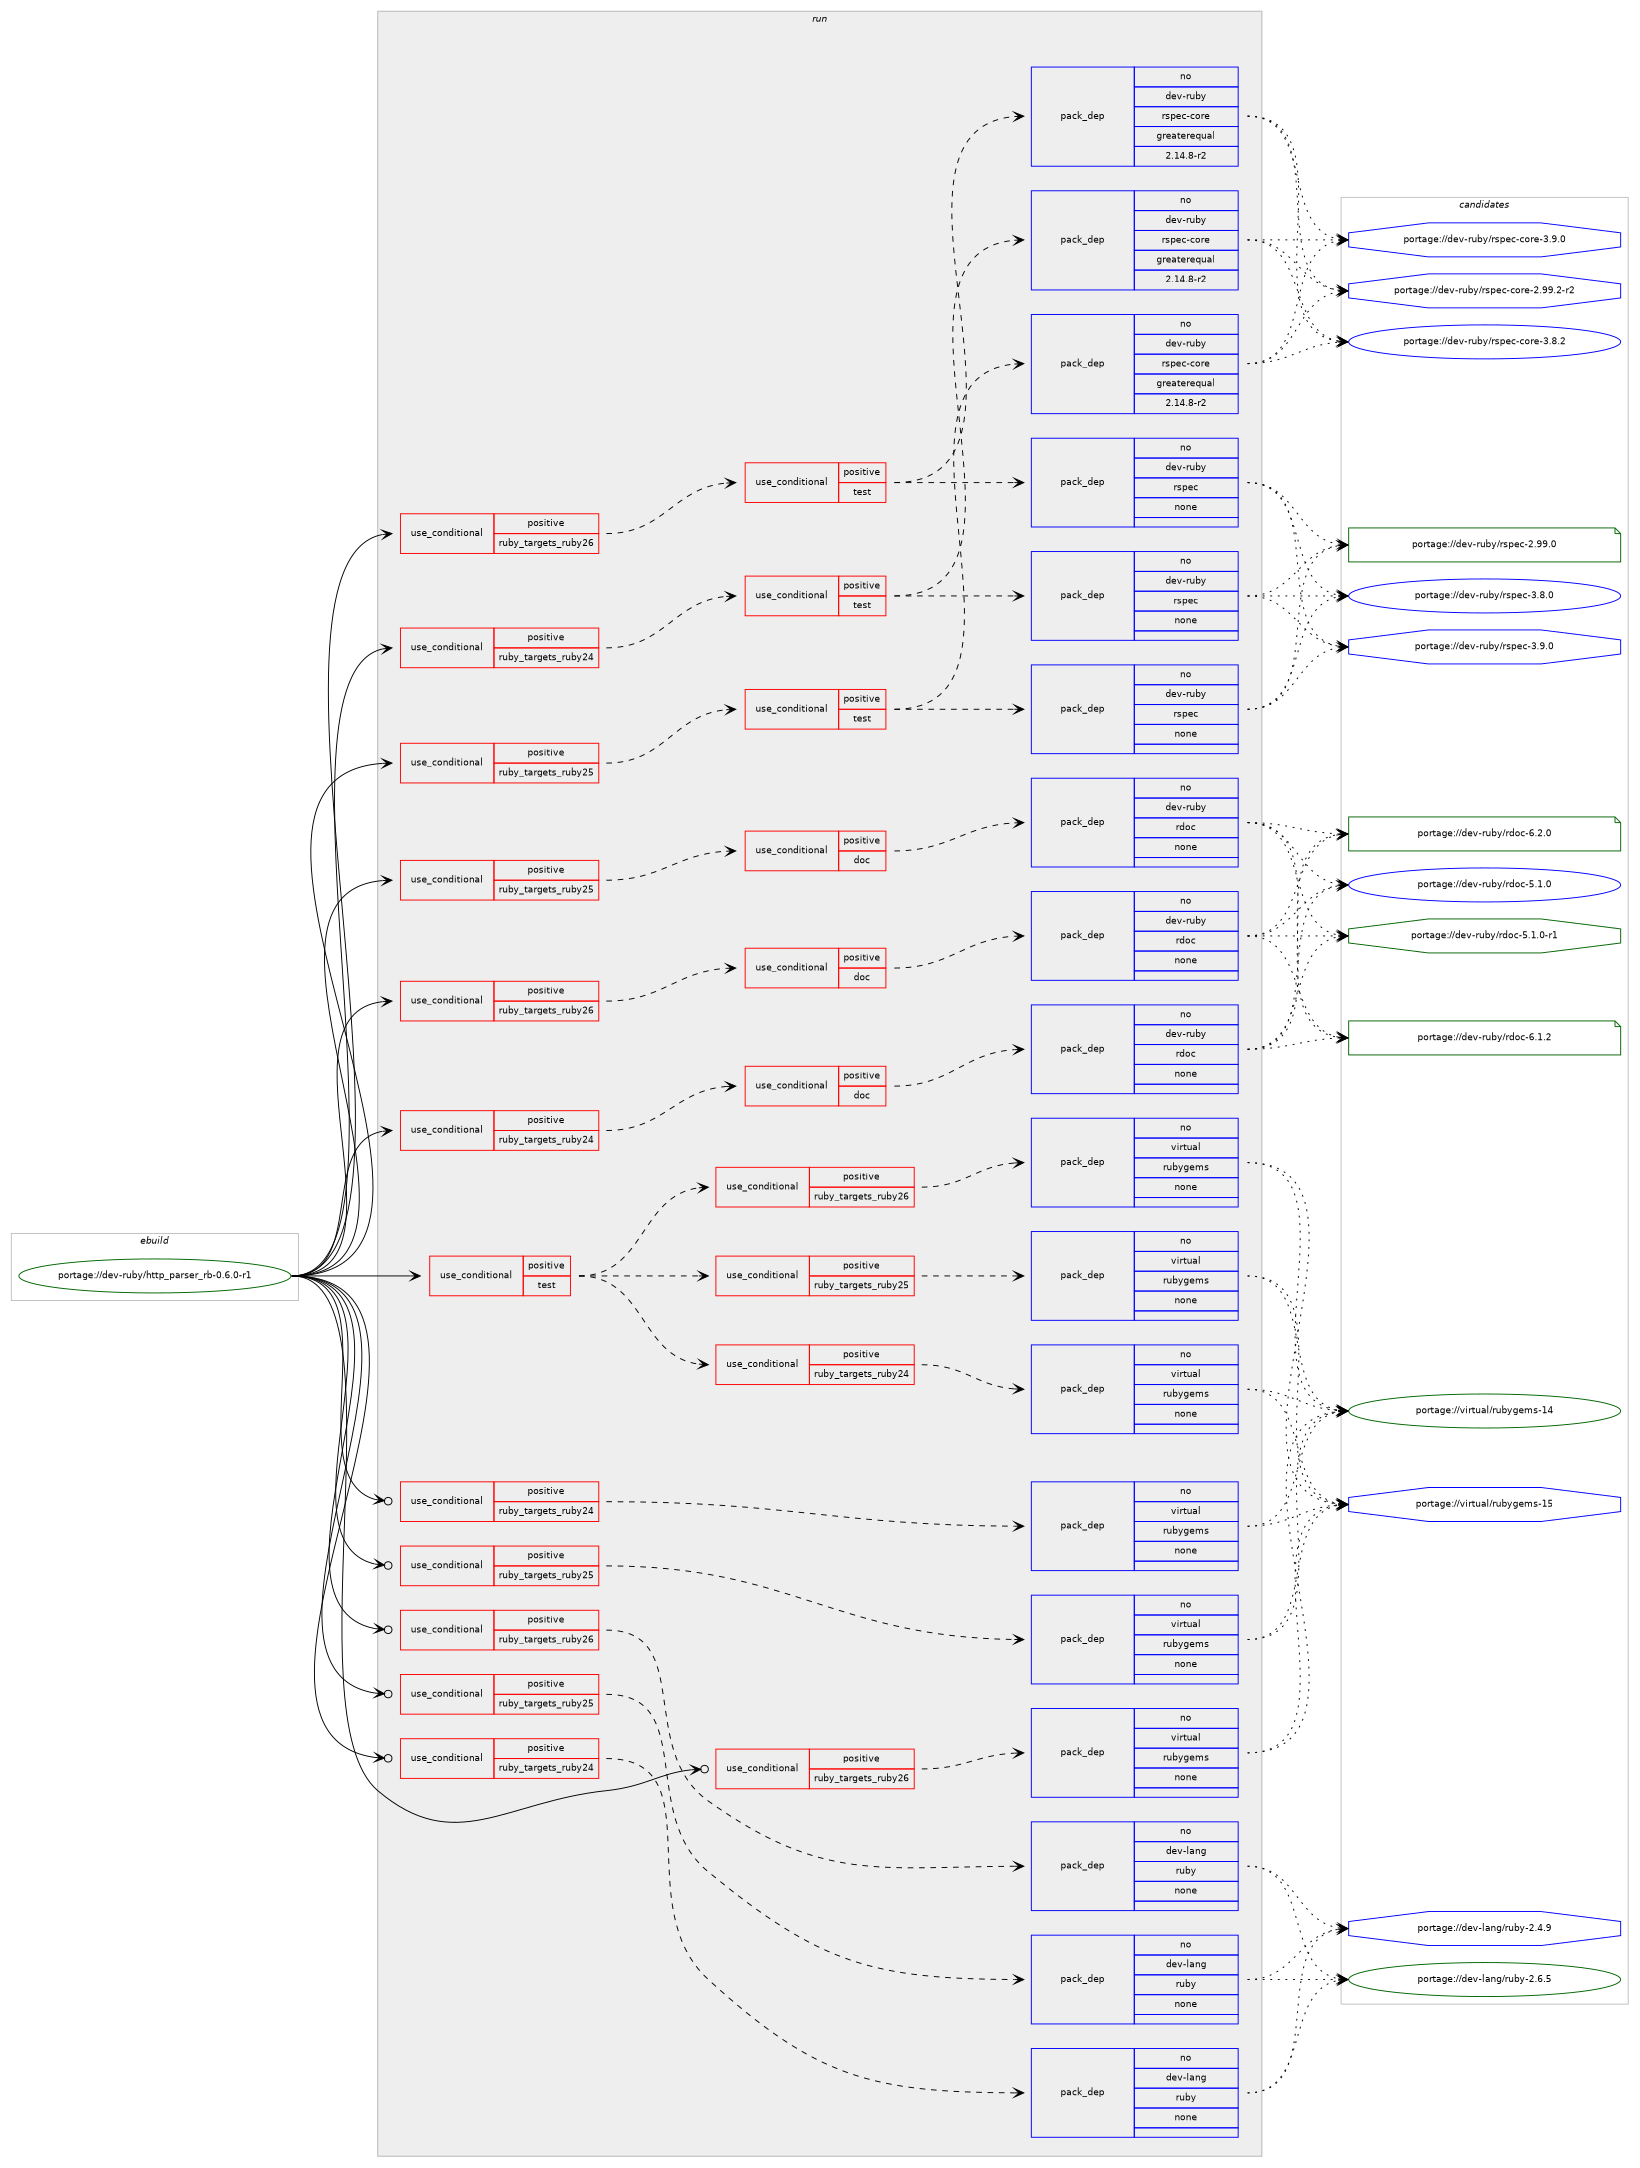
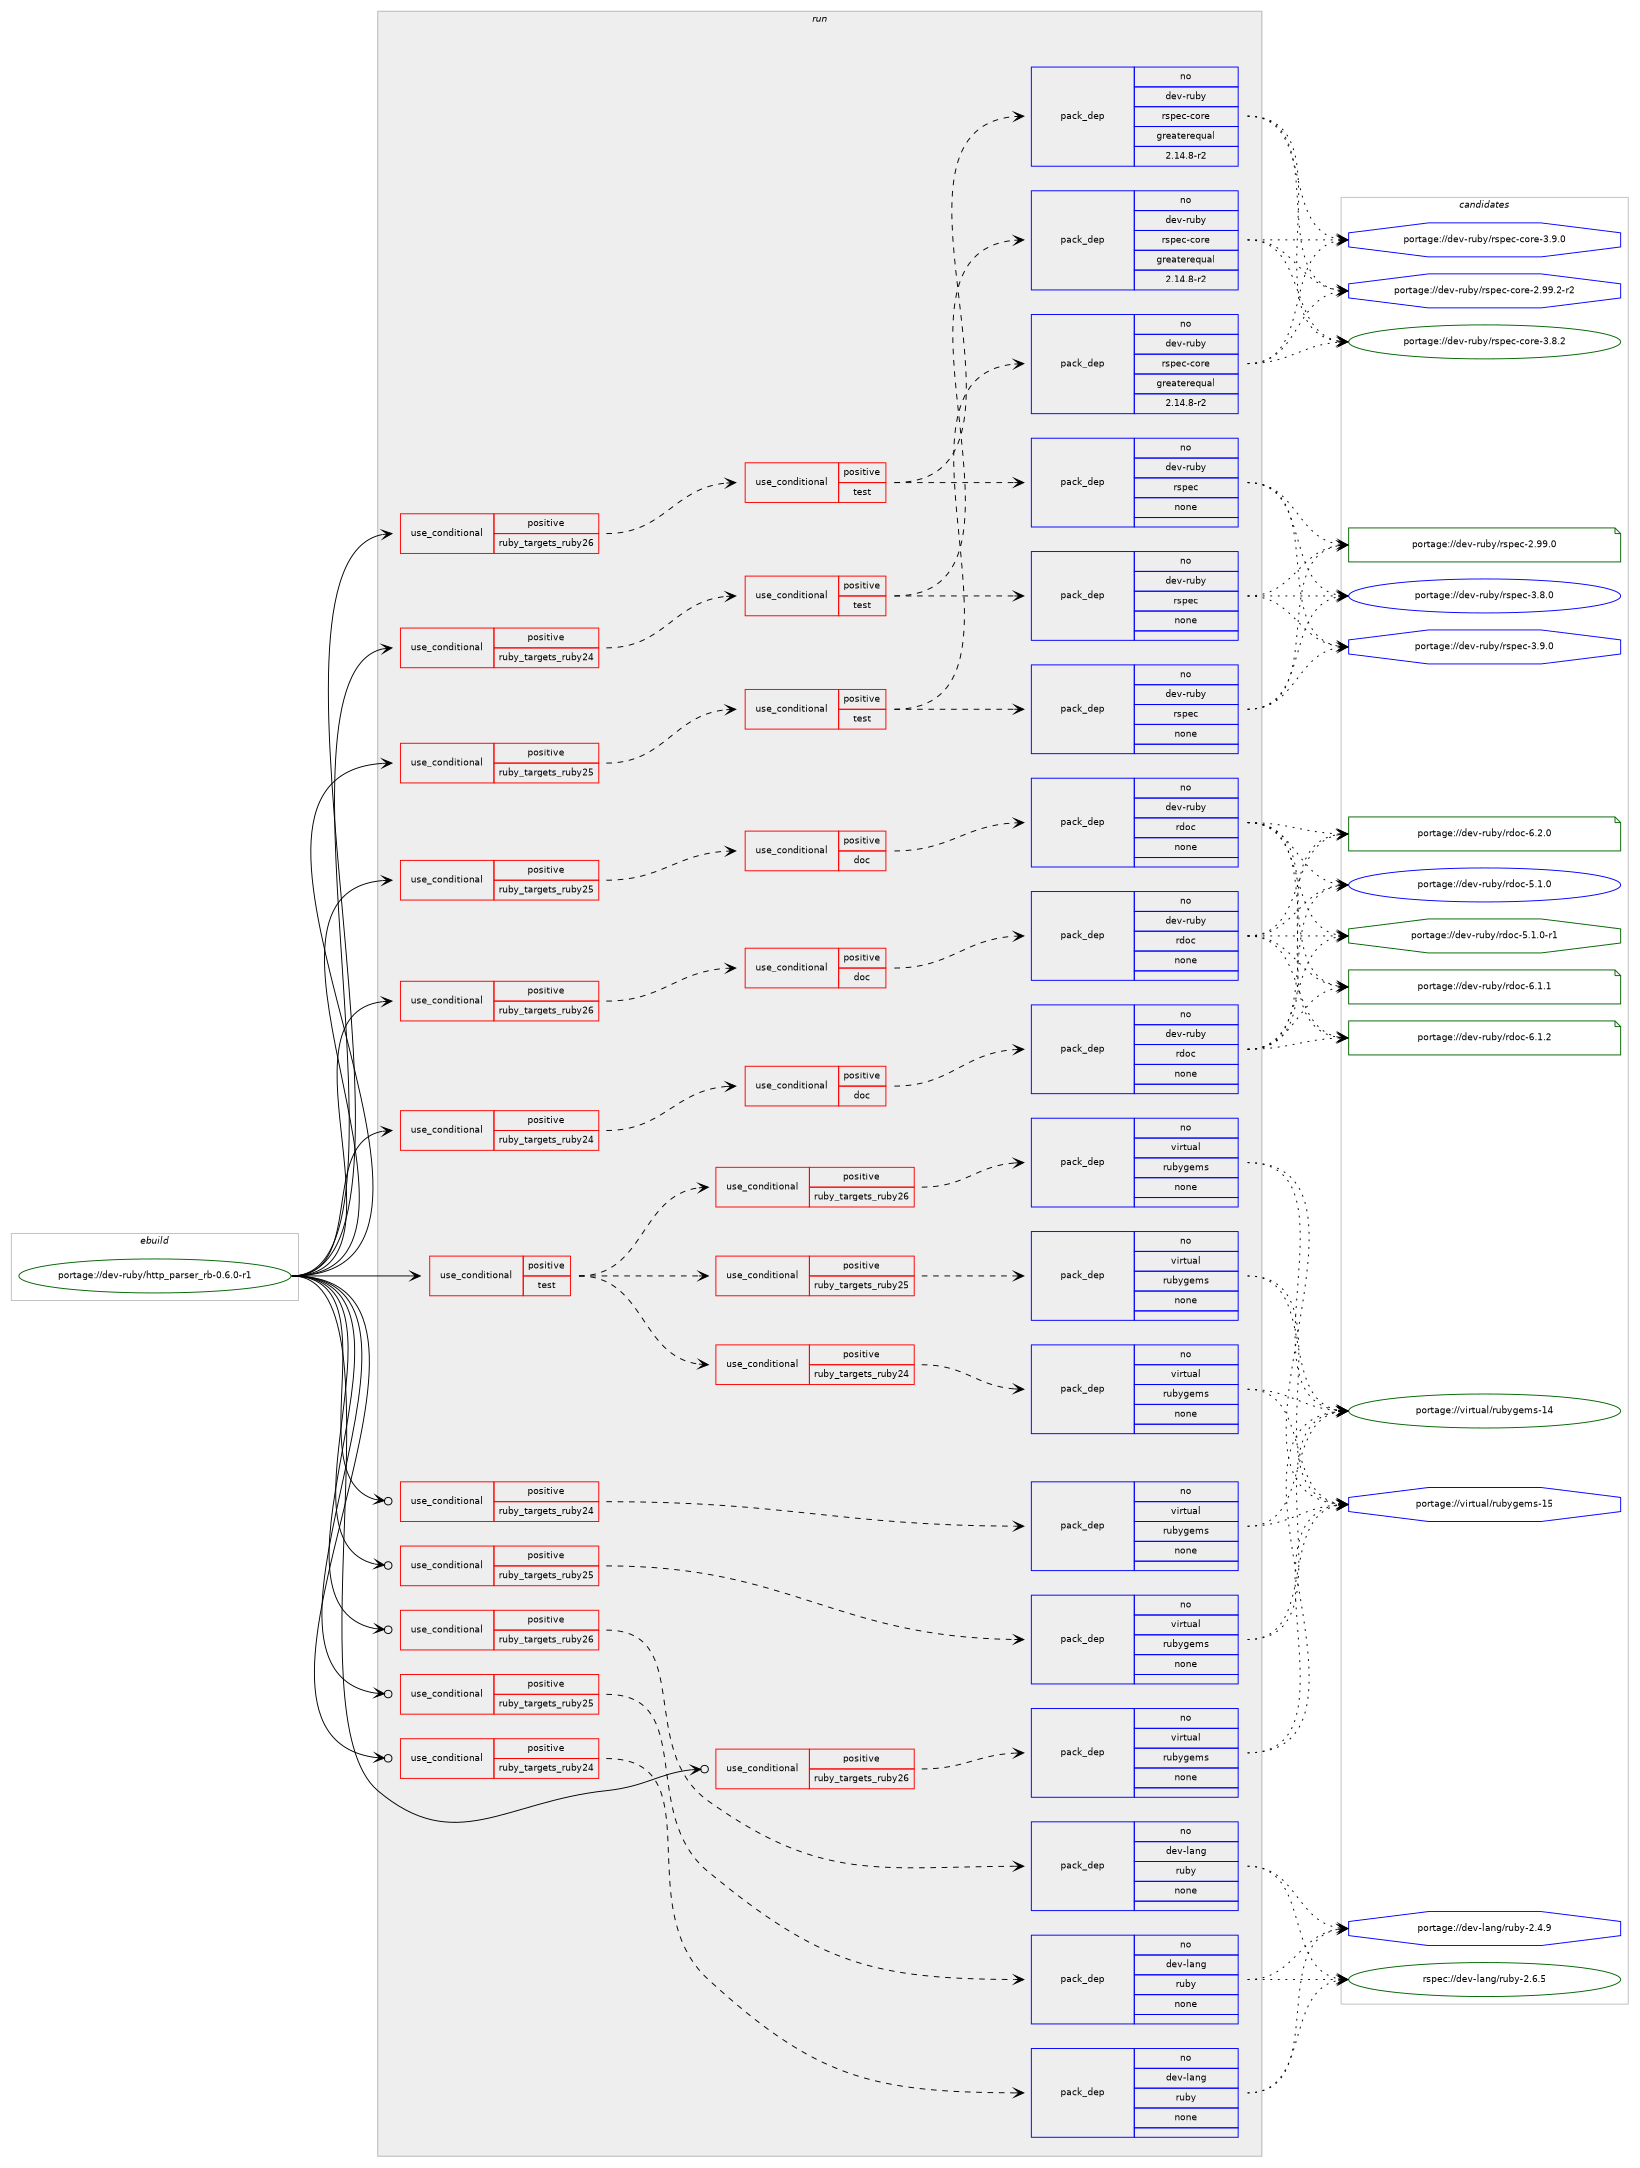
(1485, 342) -> (1485, 342)
none -> (1485, 987)
(1485, 1980) -> (1485, 1980)
